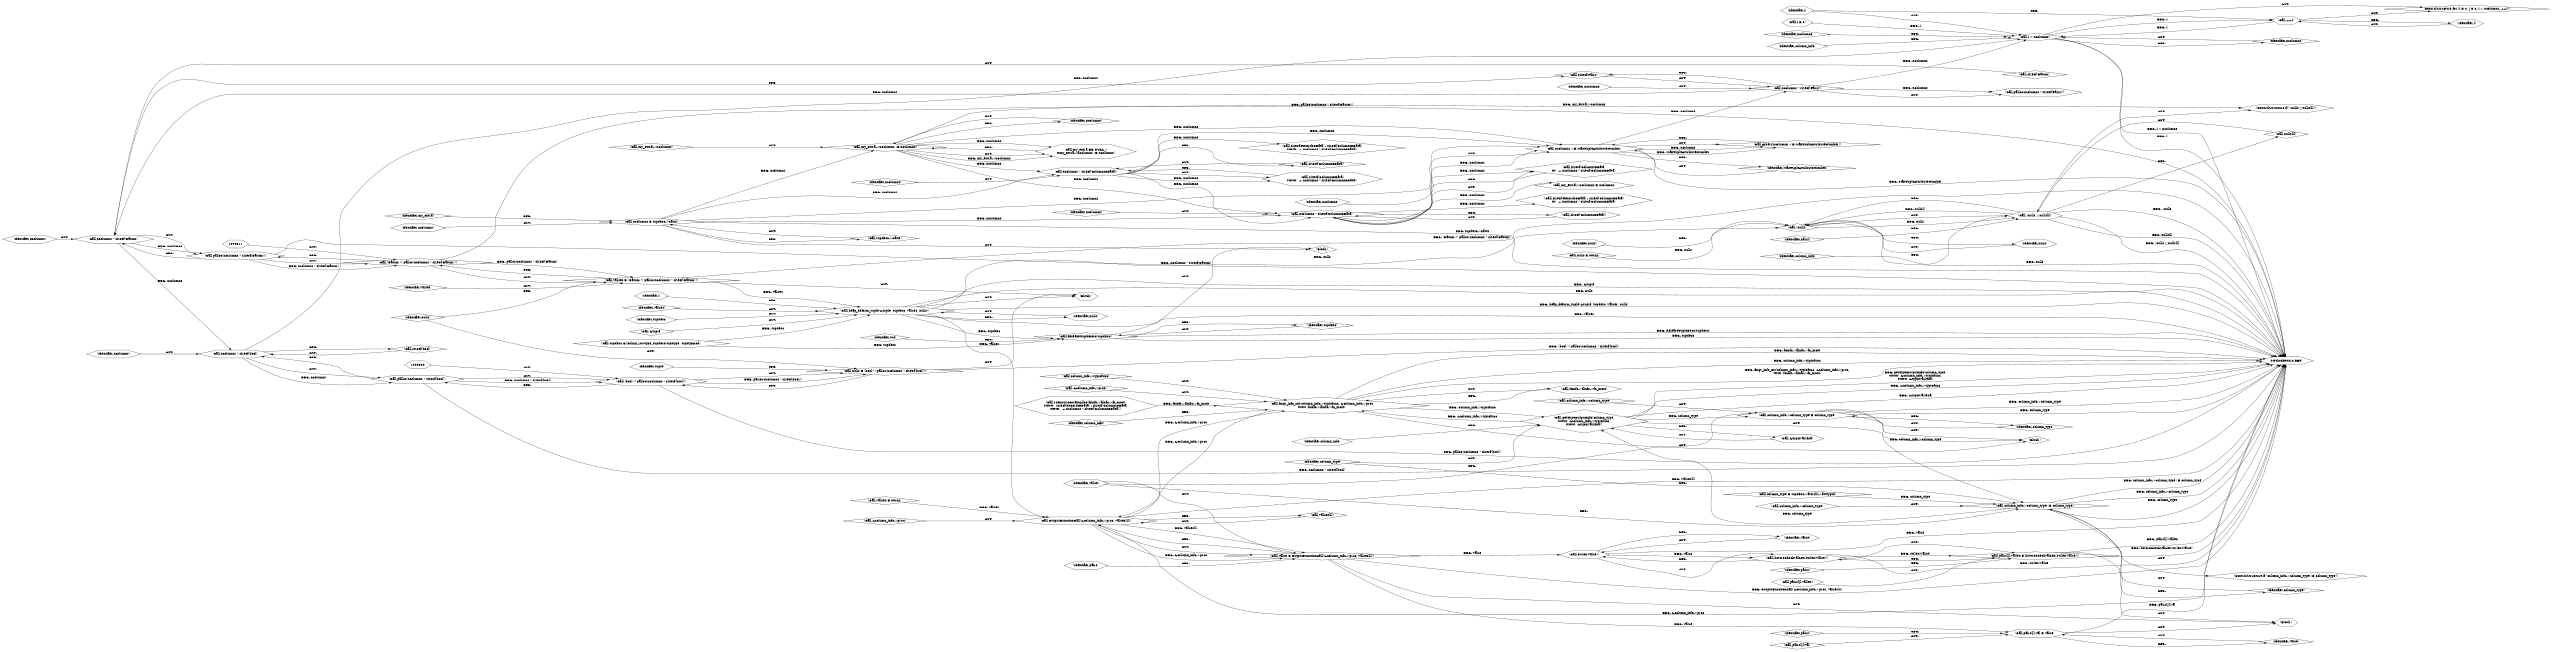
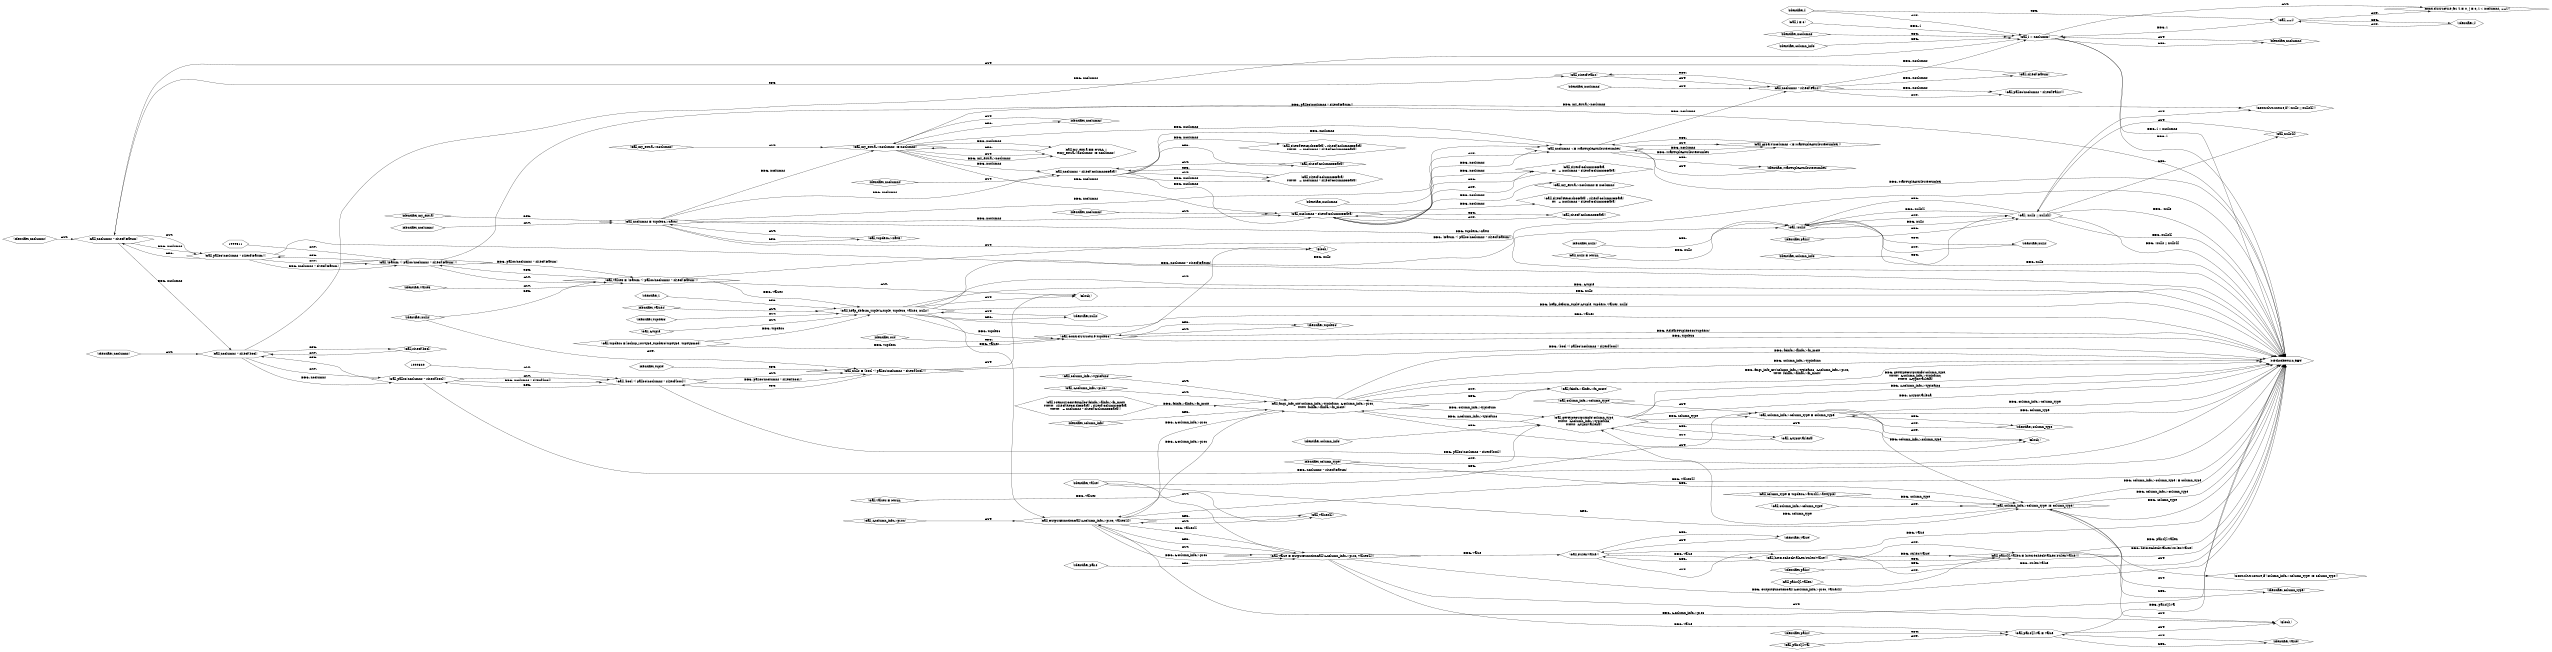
(2159, 23) -> none
(1086, 79) -> (1086, 79)
(903, 94) -> (1918, 81)
(1086, 337) -> (1086, 337)
(1322, 470) -> (1322, 470)
(975, 510) -> (1118, 498)
